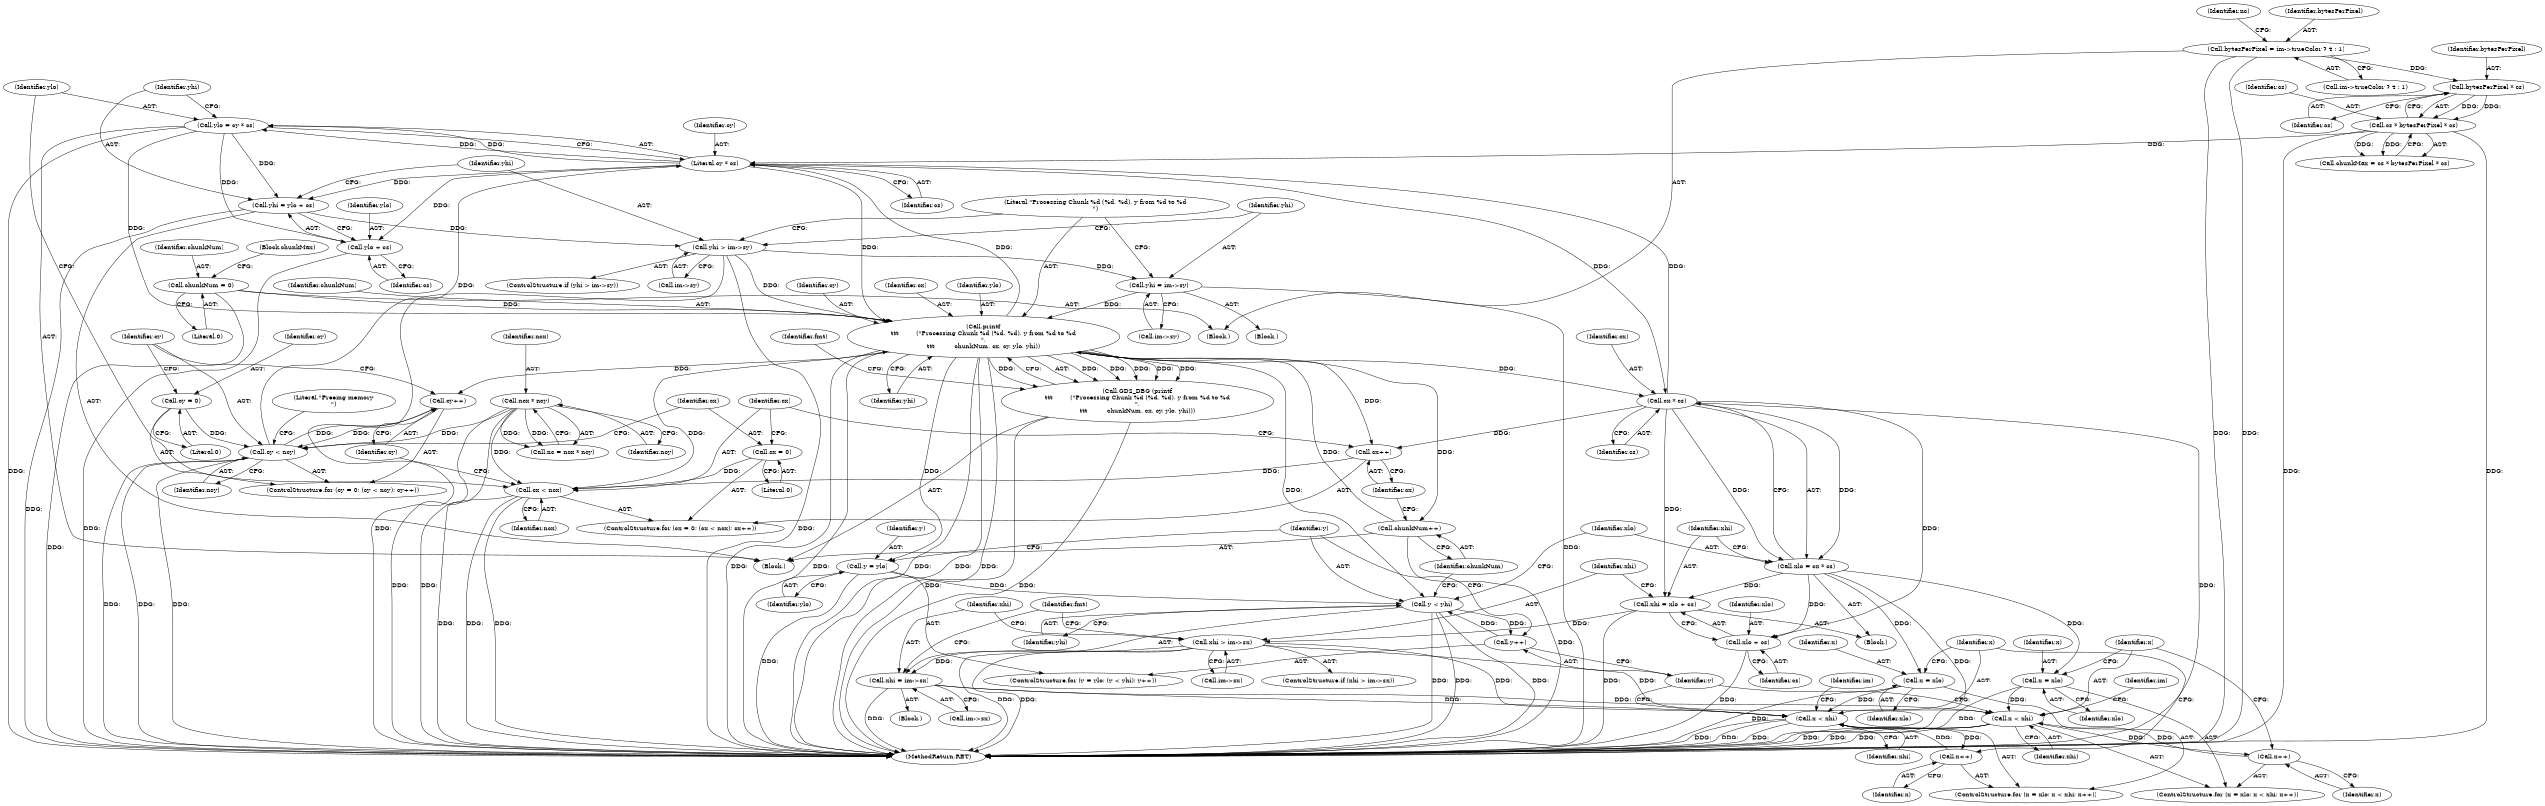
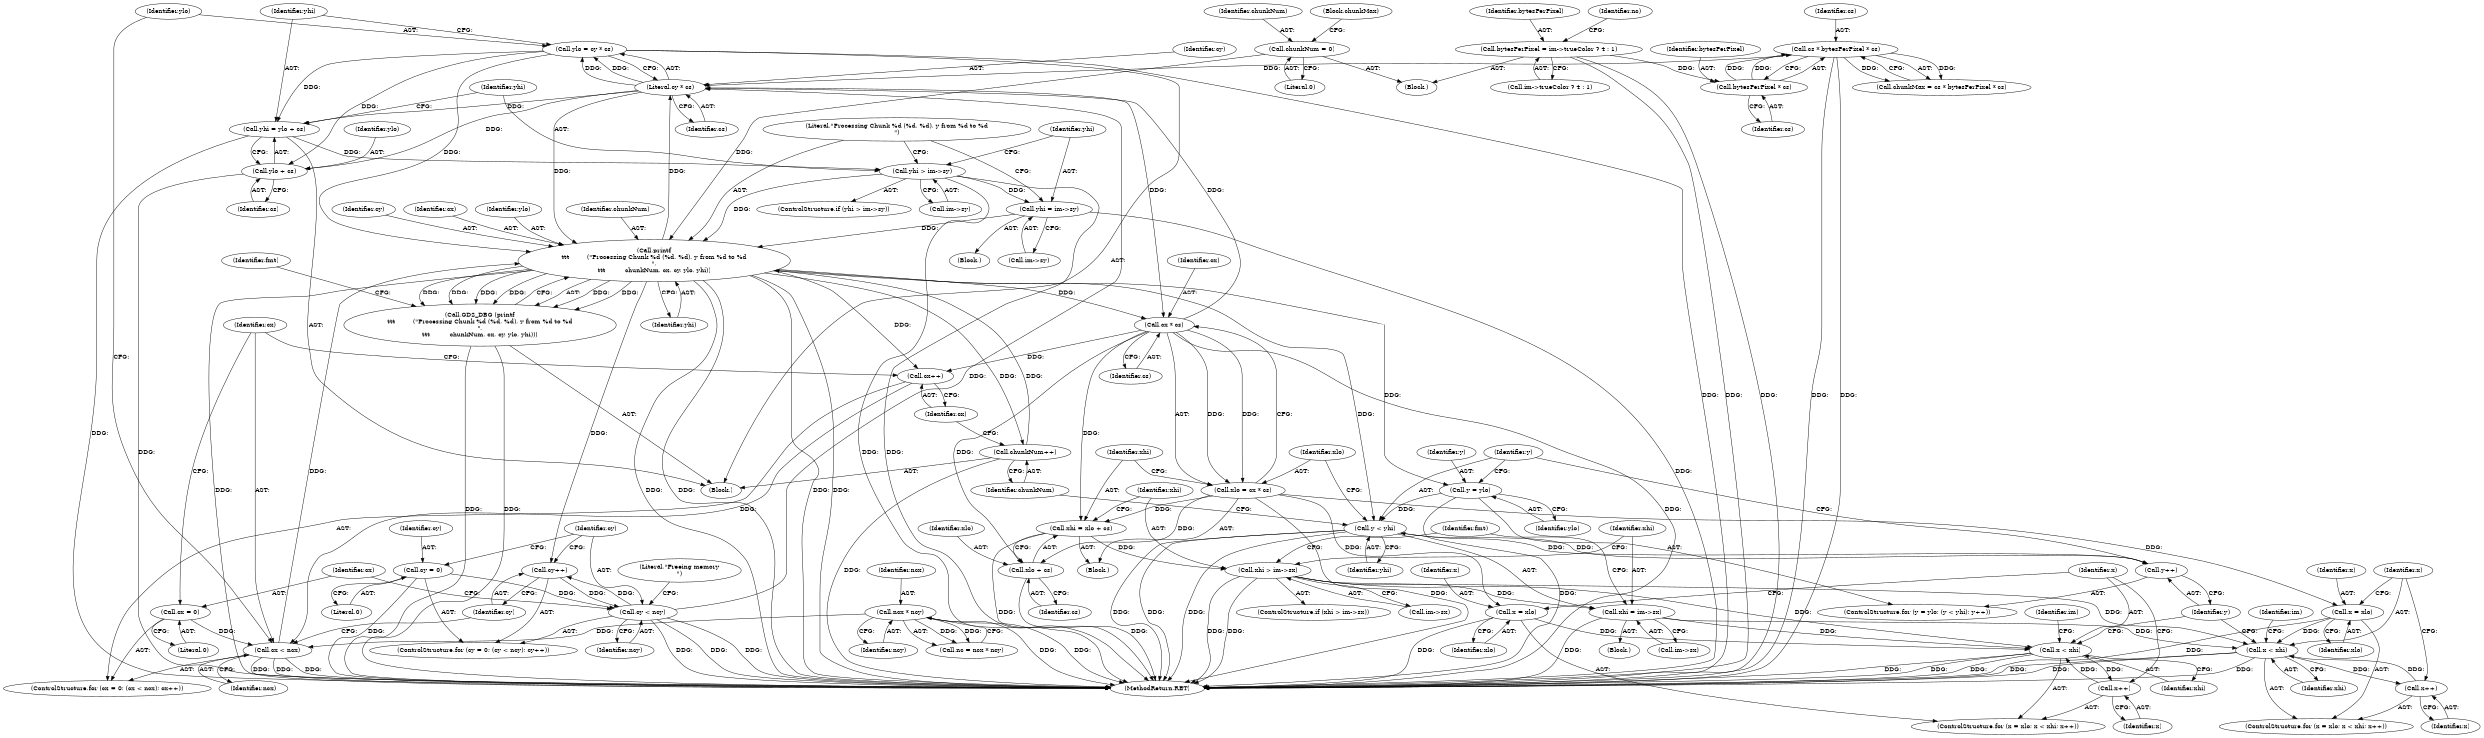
(412, 439) -> none
(62, 737) -> (650, 685)
